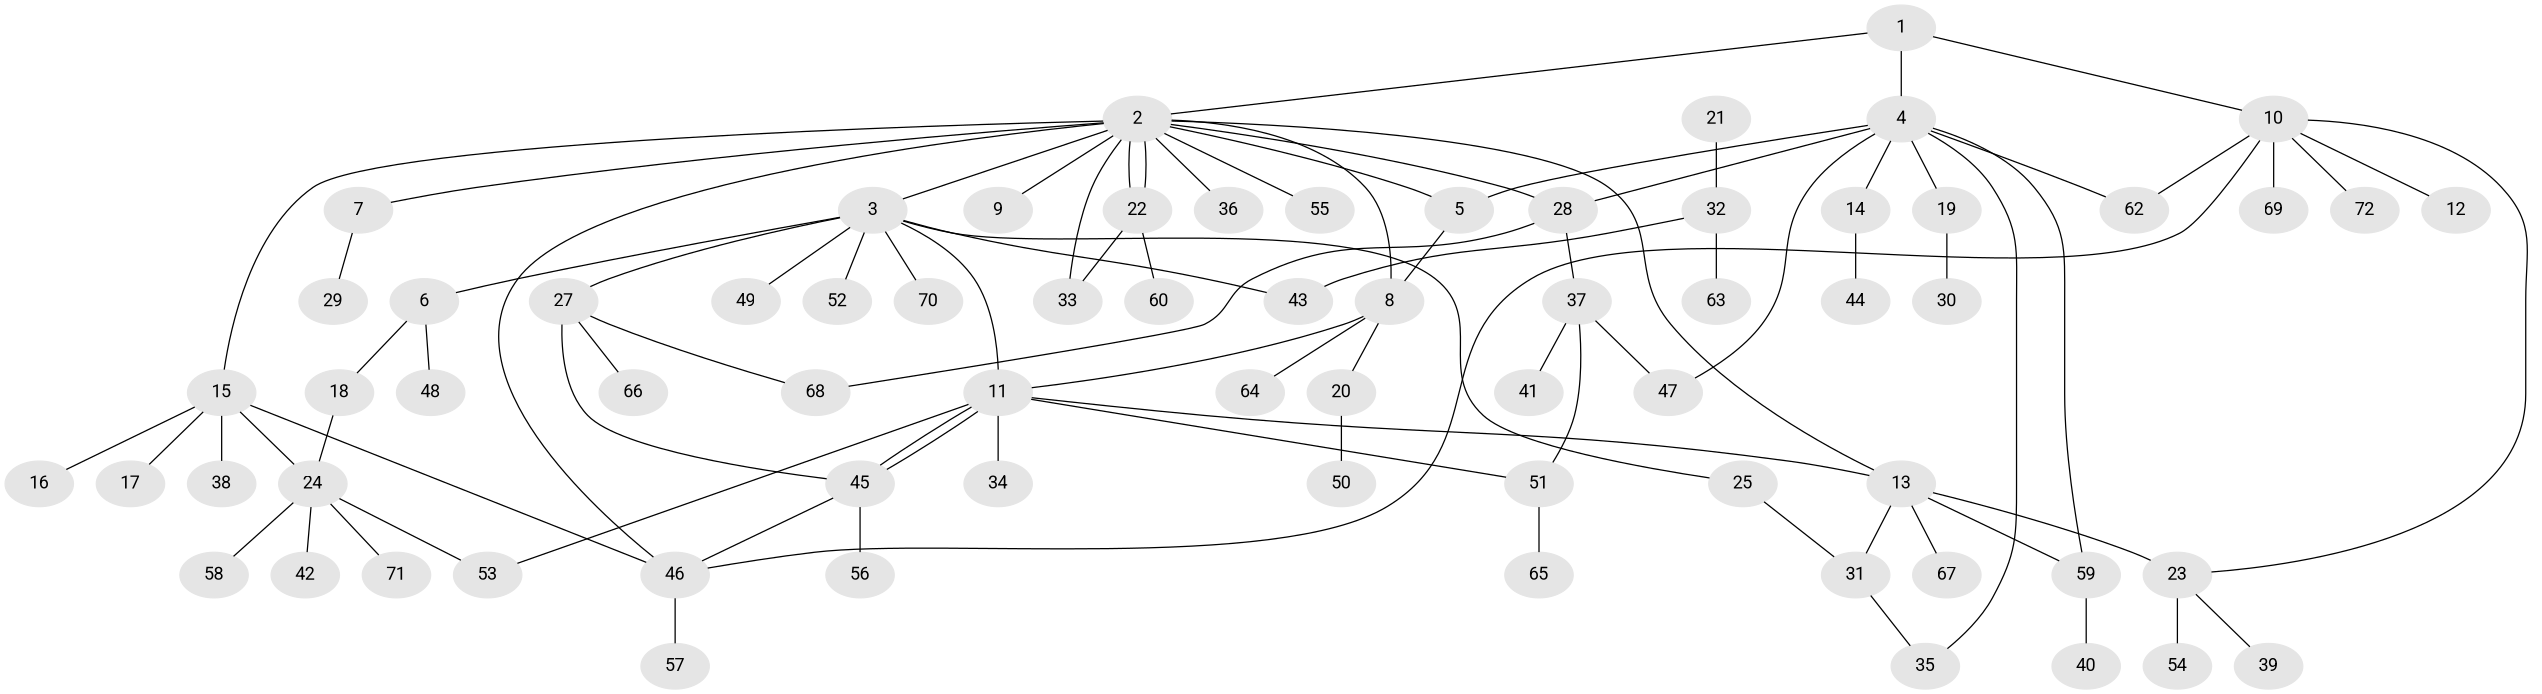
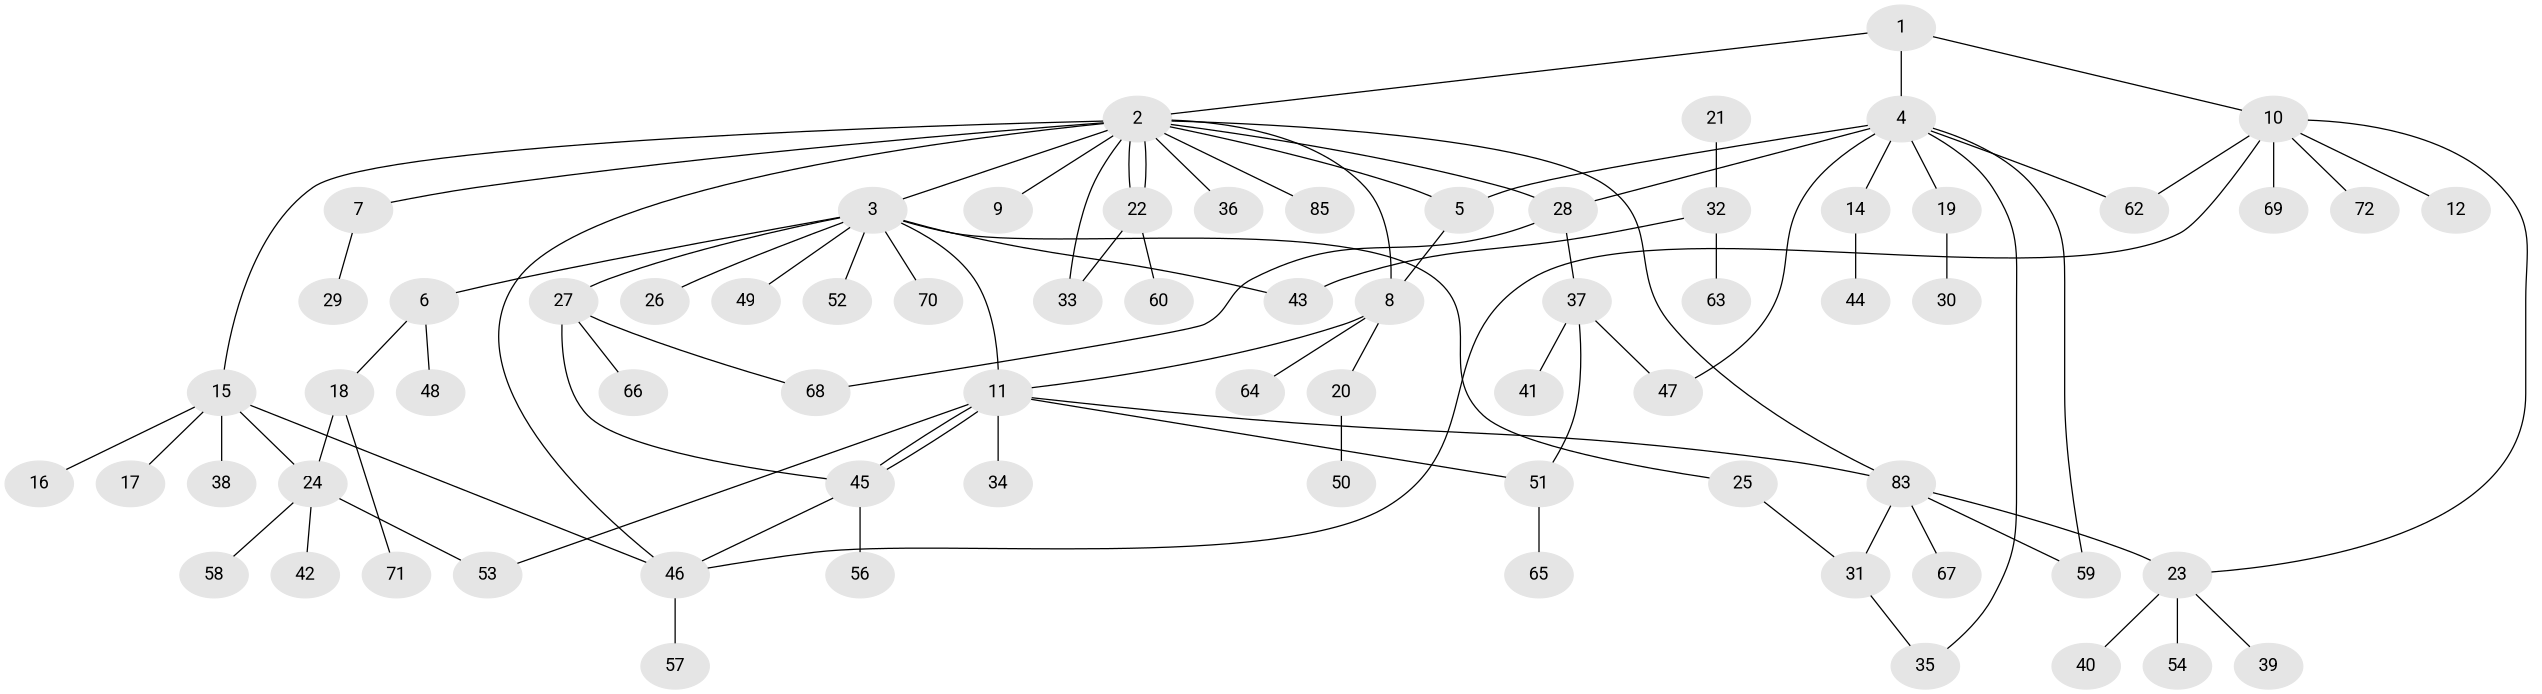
(1320, 210) -> (1320, 210)
none -> (655, 301)
(1901, 484) -> (1901, 484)
(355, 529) -> (368, 484)
(2086, 621) -> (2132, 621)
